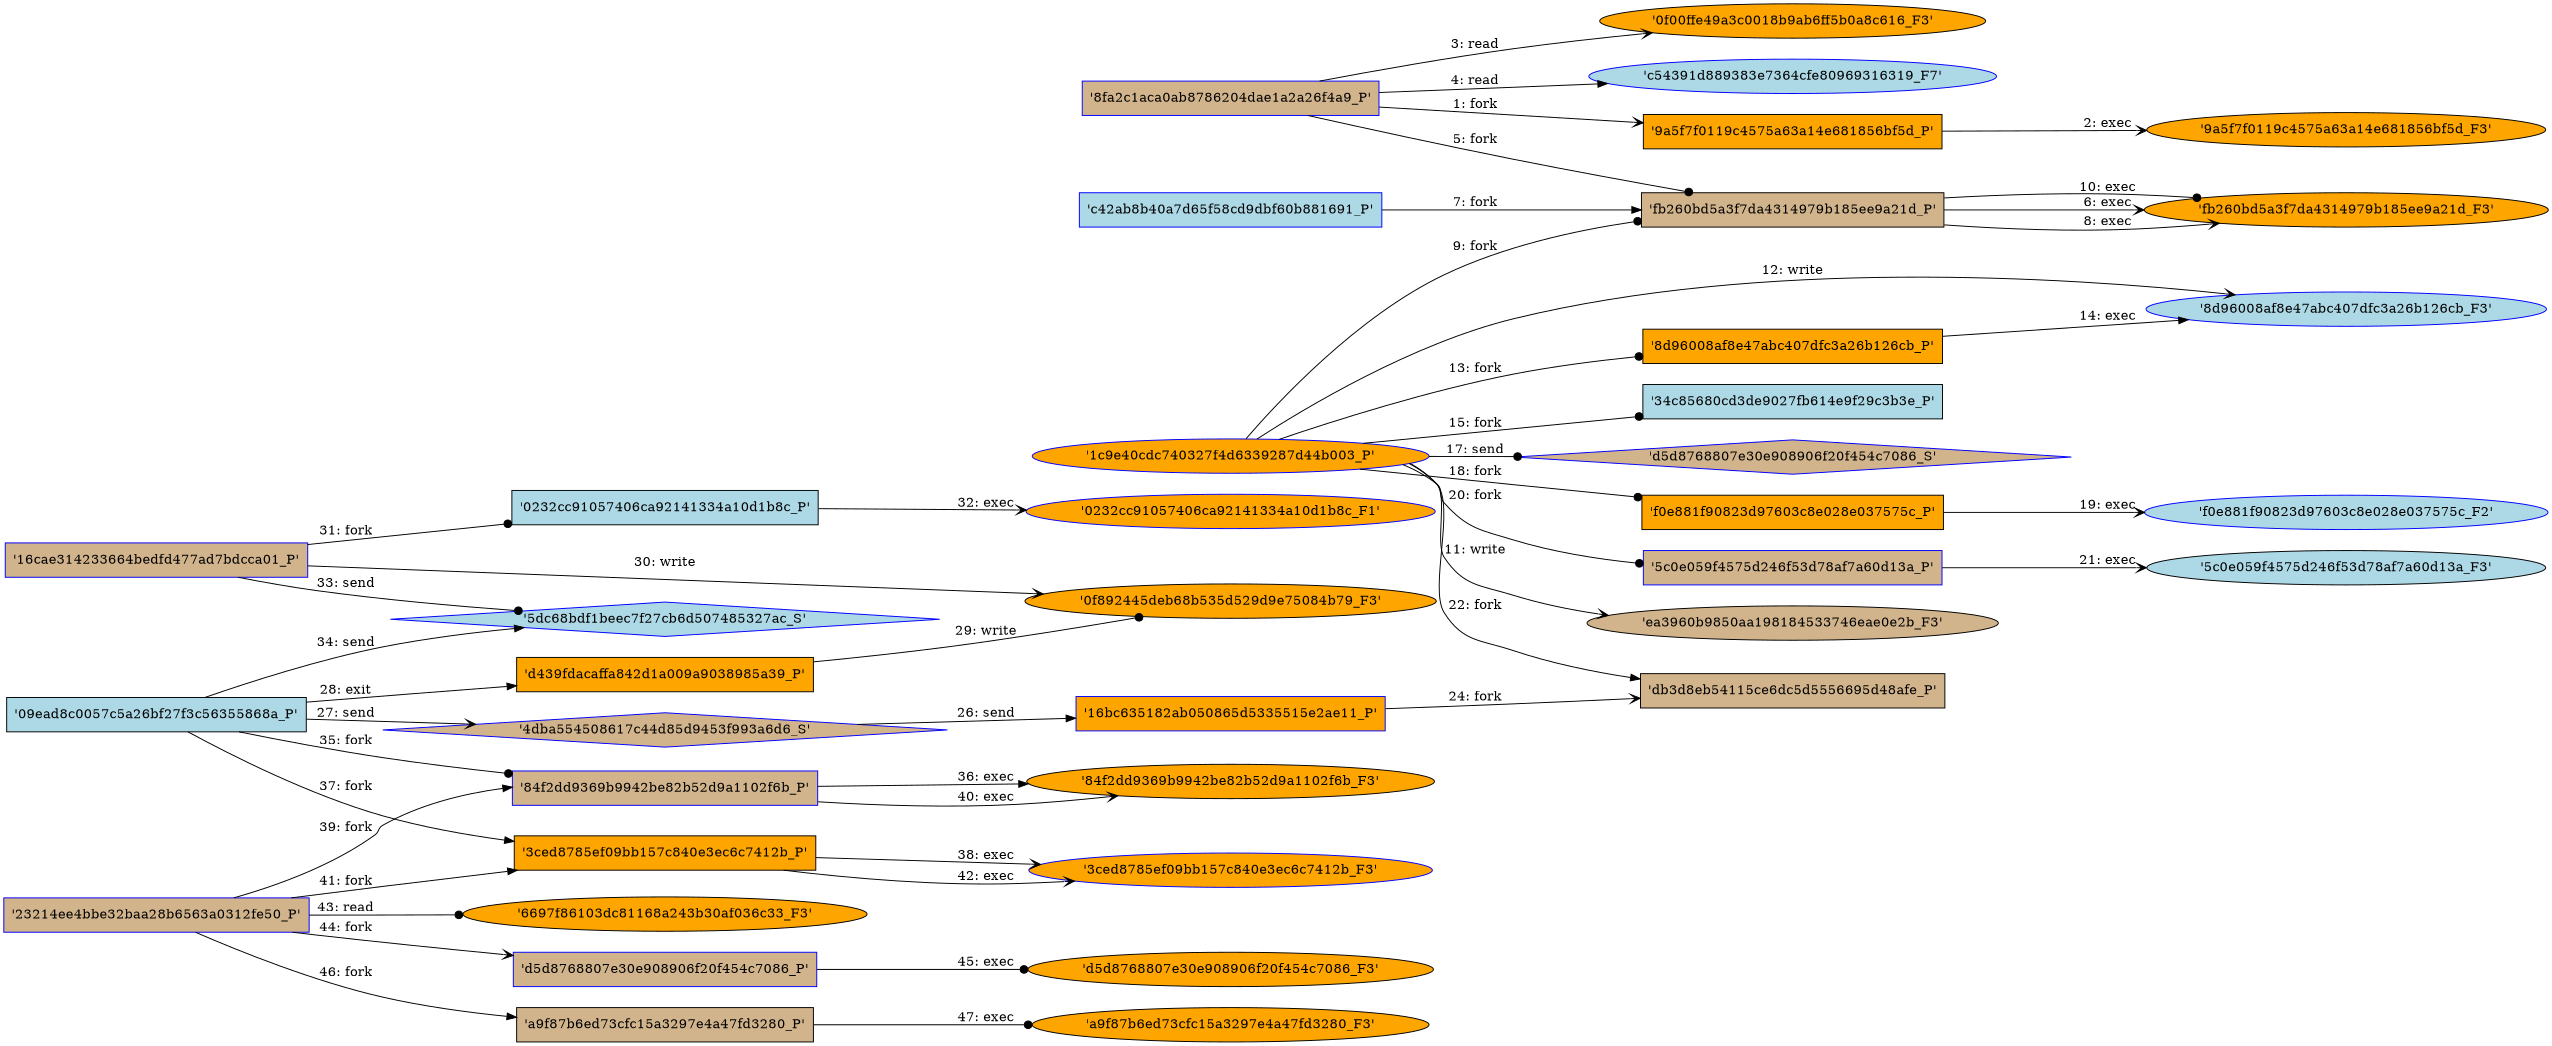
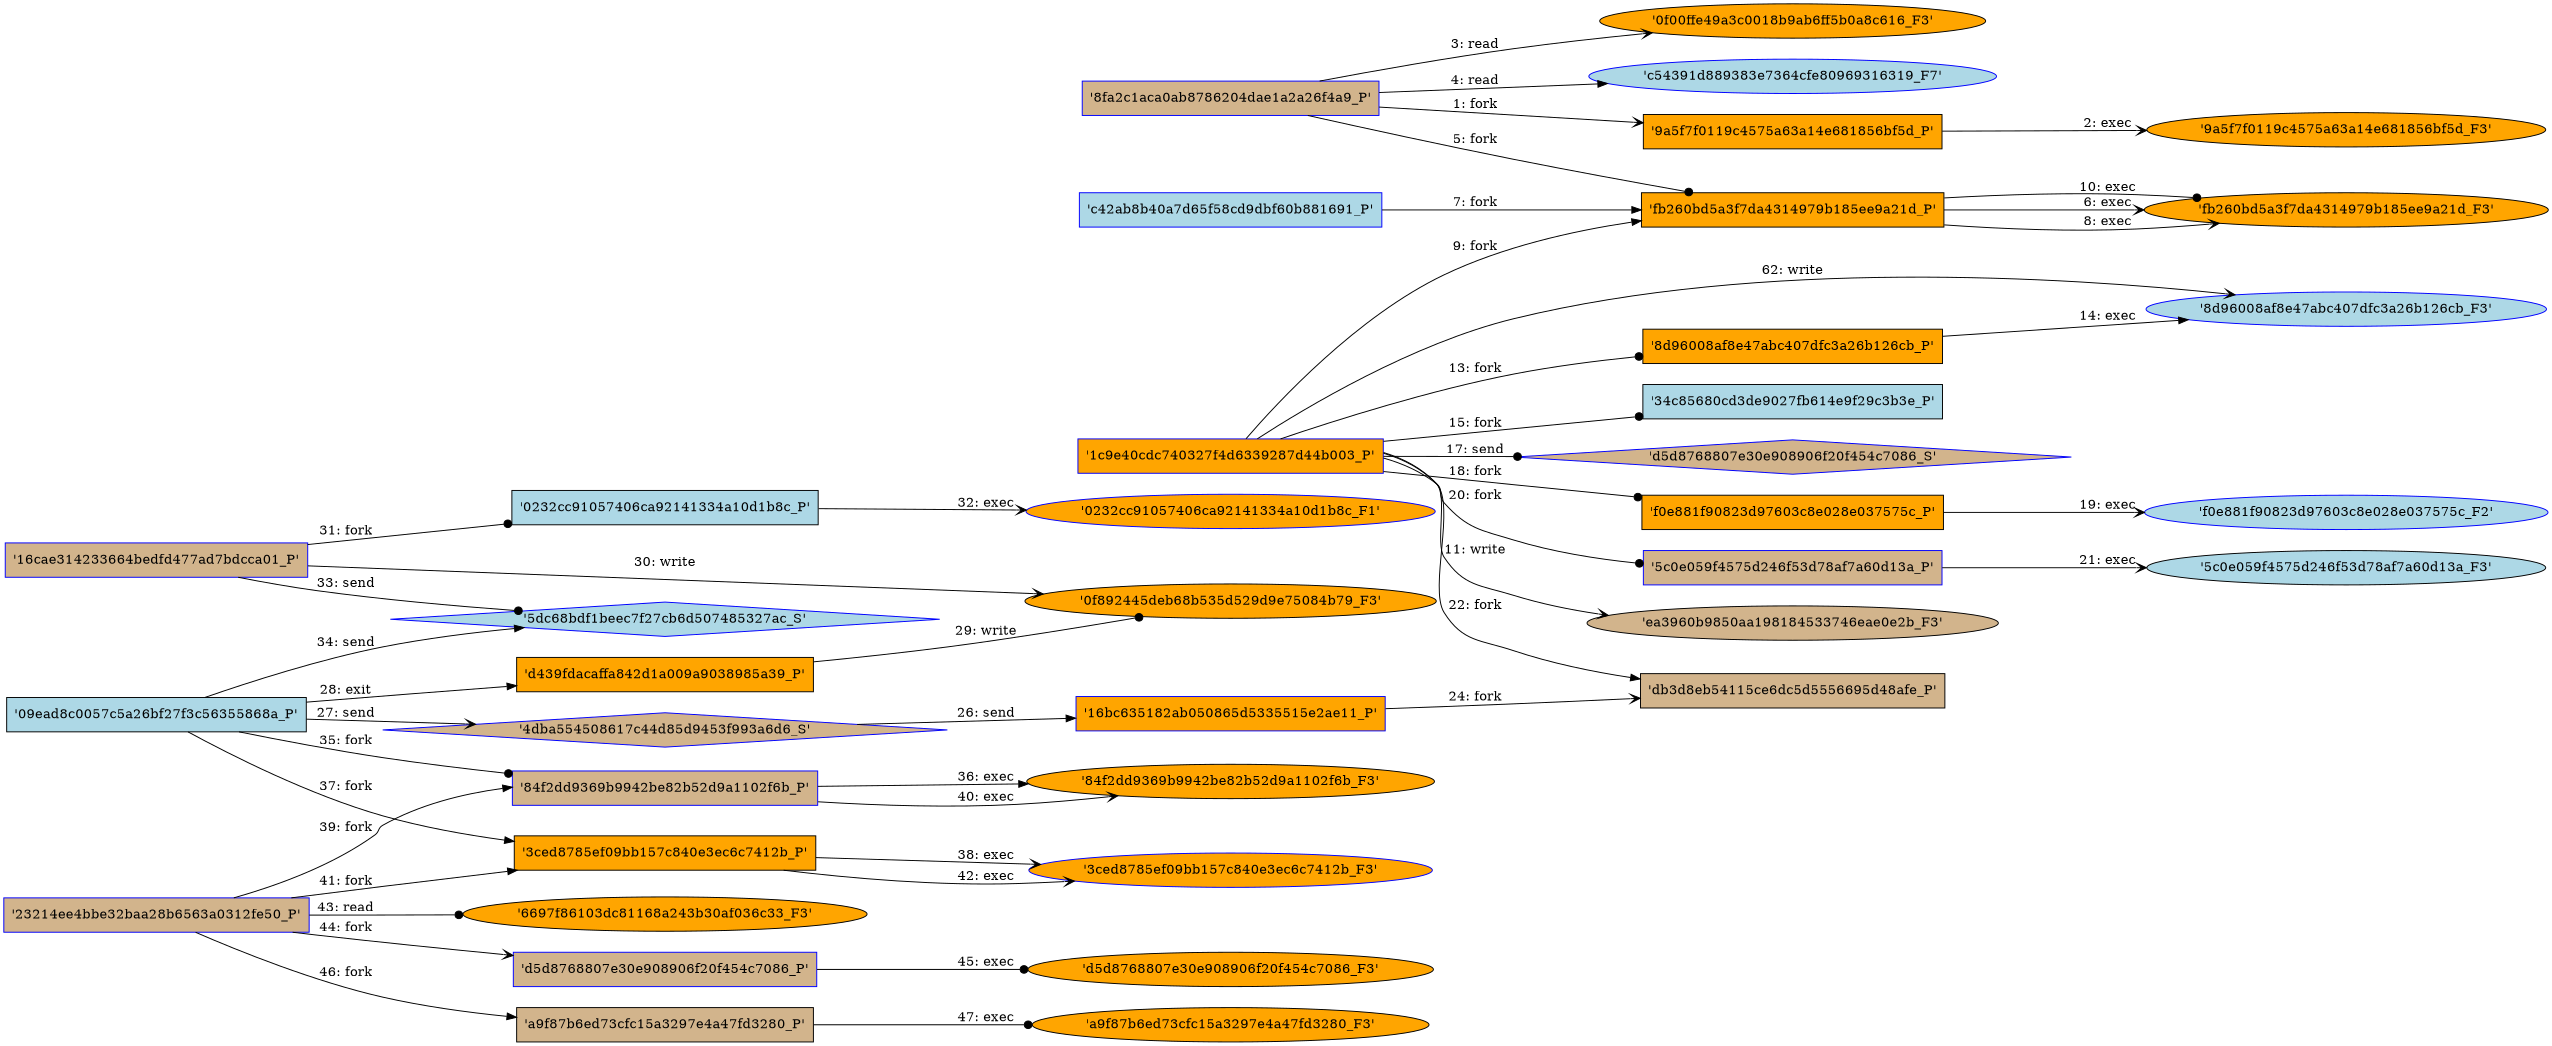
(1793, 210) -> (1793, 210)
(1793, 271) -> (1793, 271)
(1417, 289) -> (1416, 290)
(1231, 456) -> (1231, 456)
